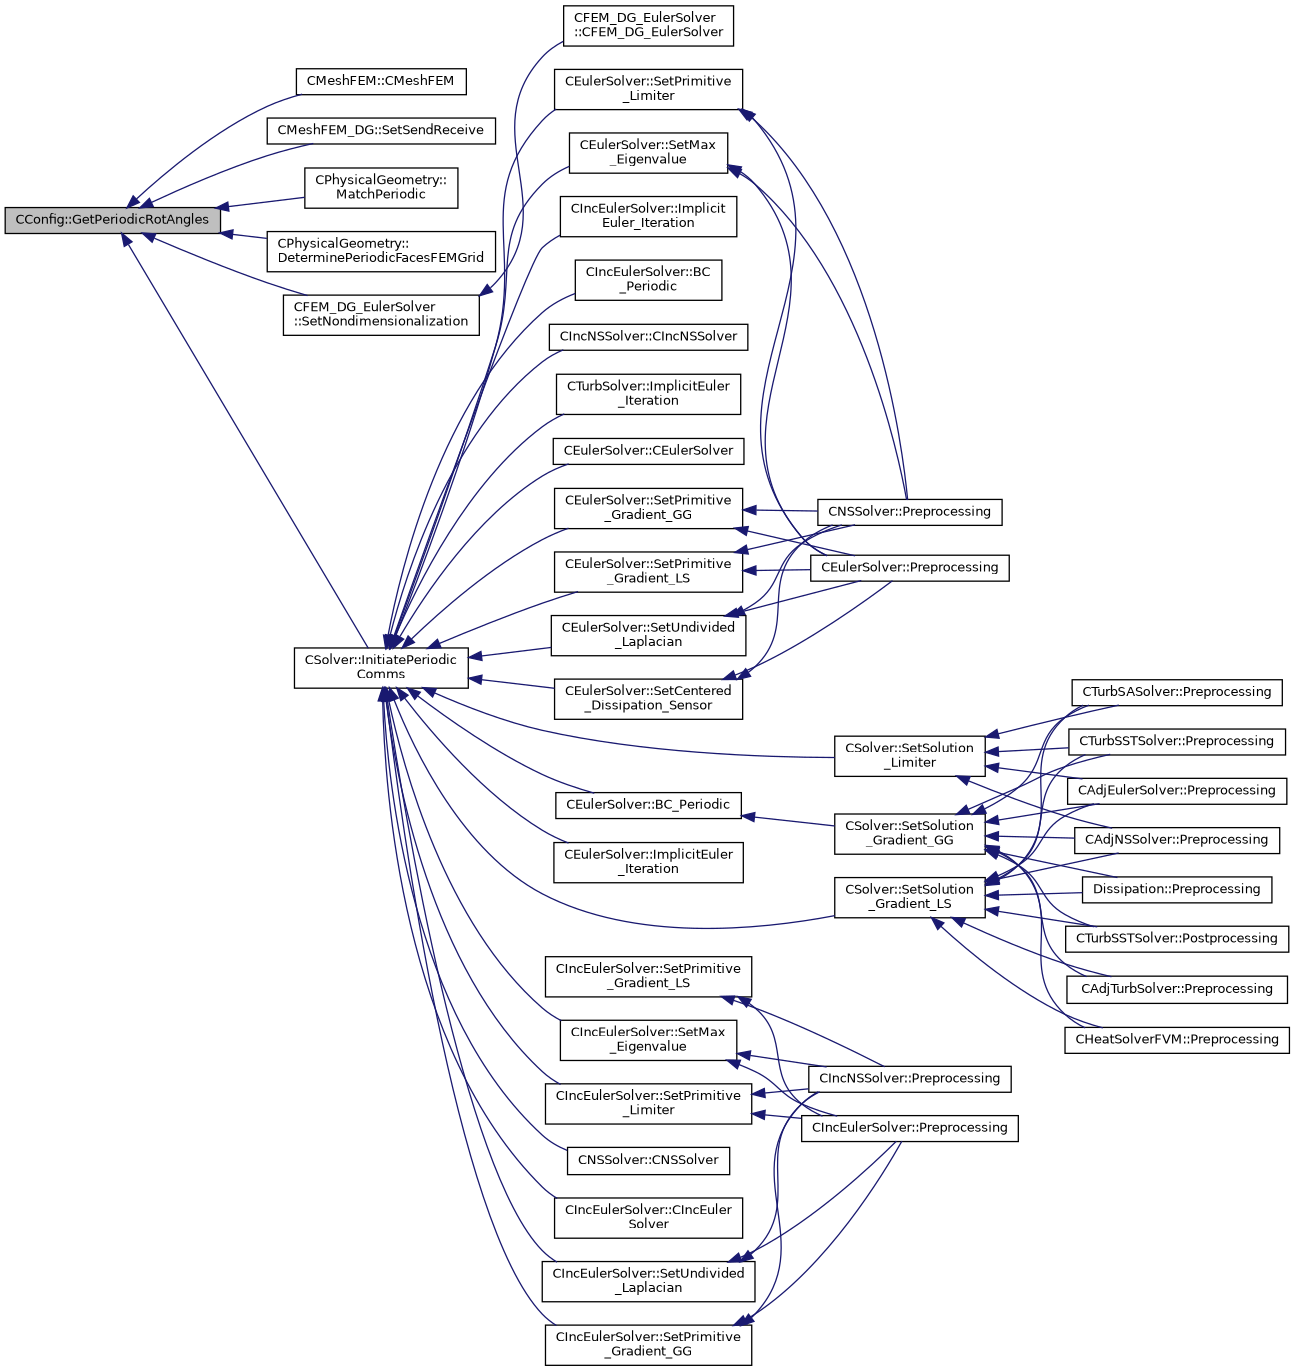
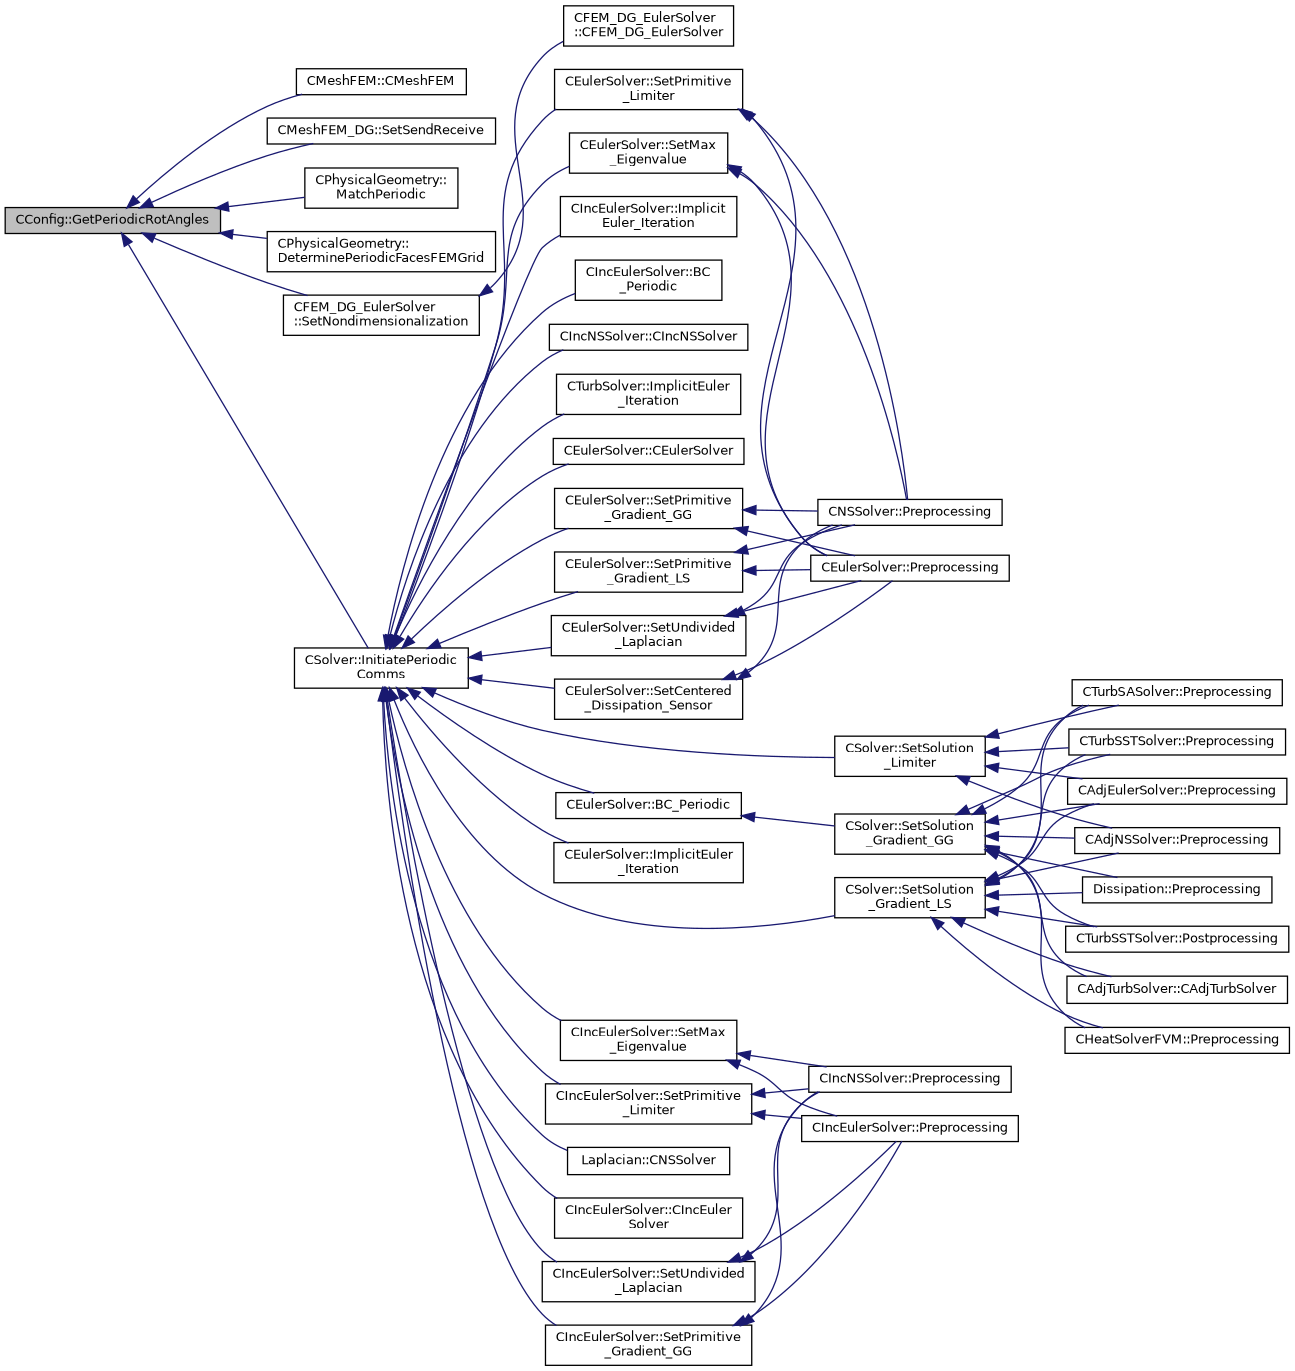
(649, 977) -> none
(1177, 990) -> (1177, 990)
(649, 1161) -> (649, 1161)
